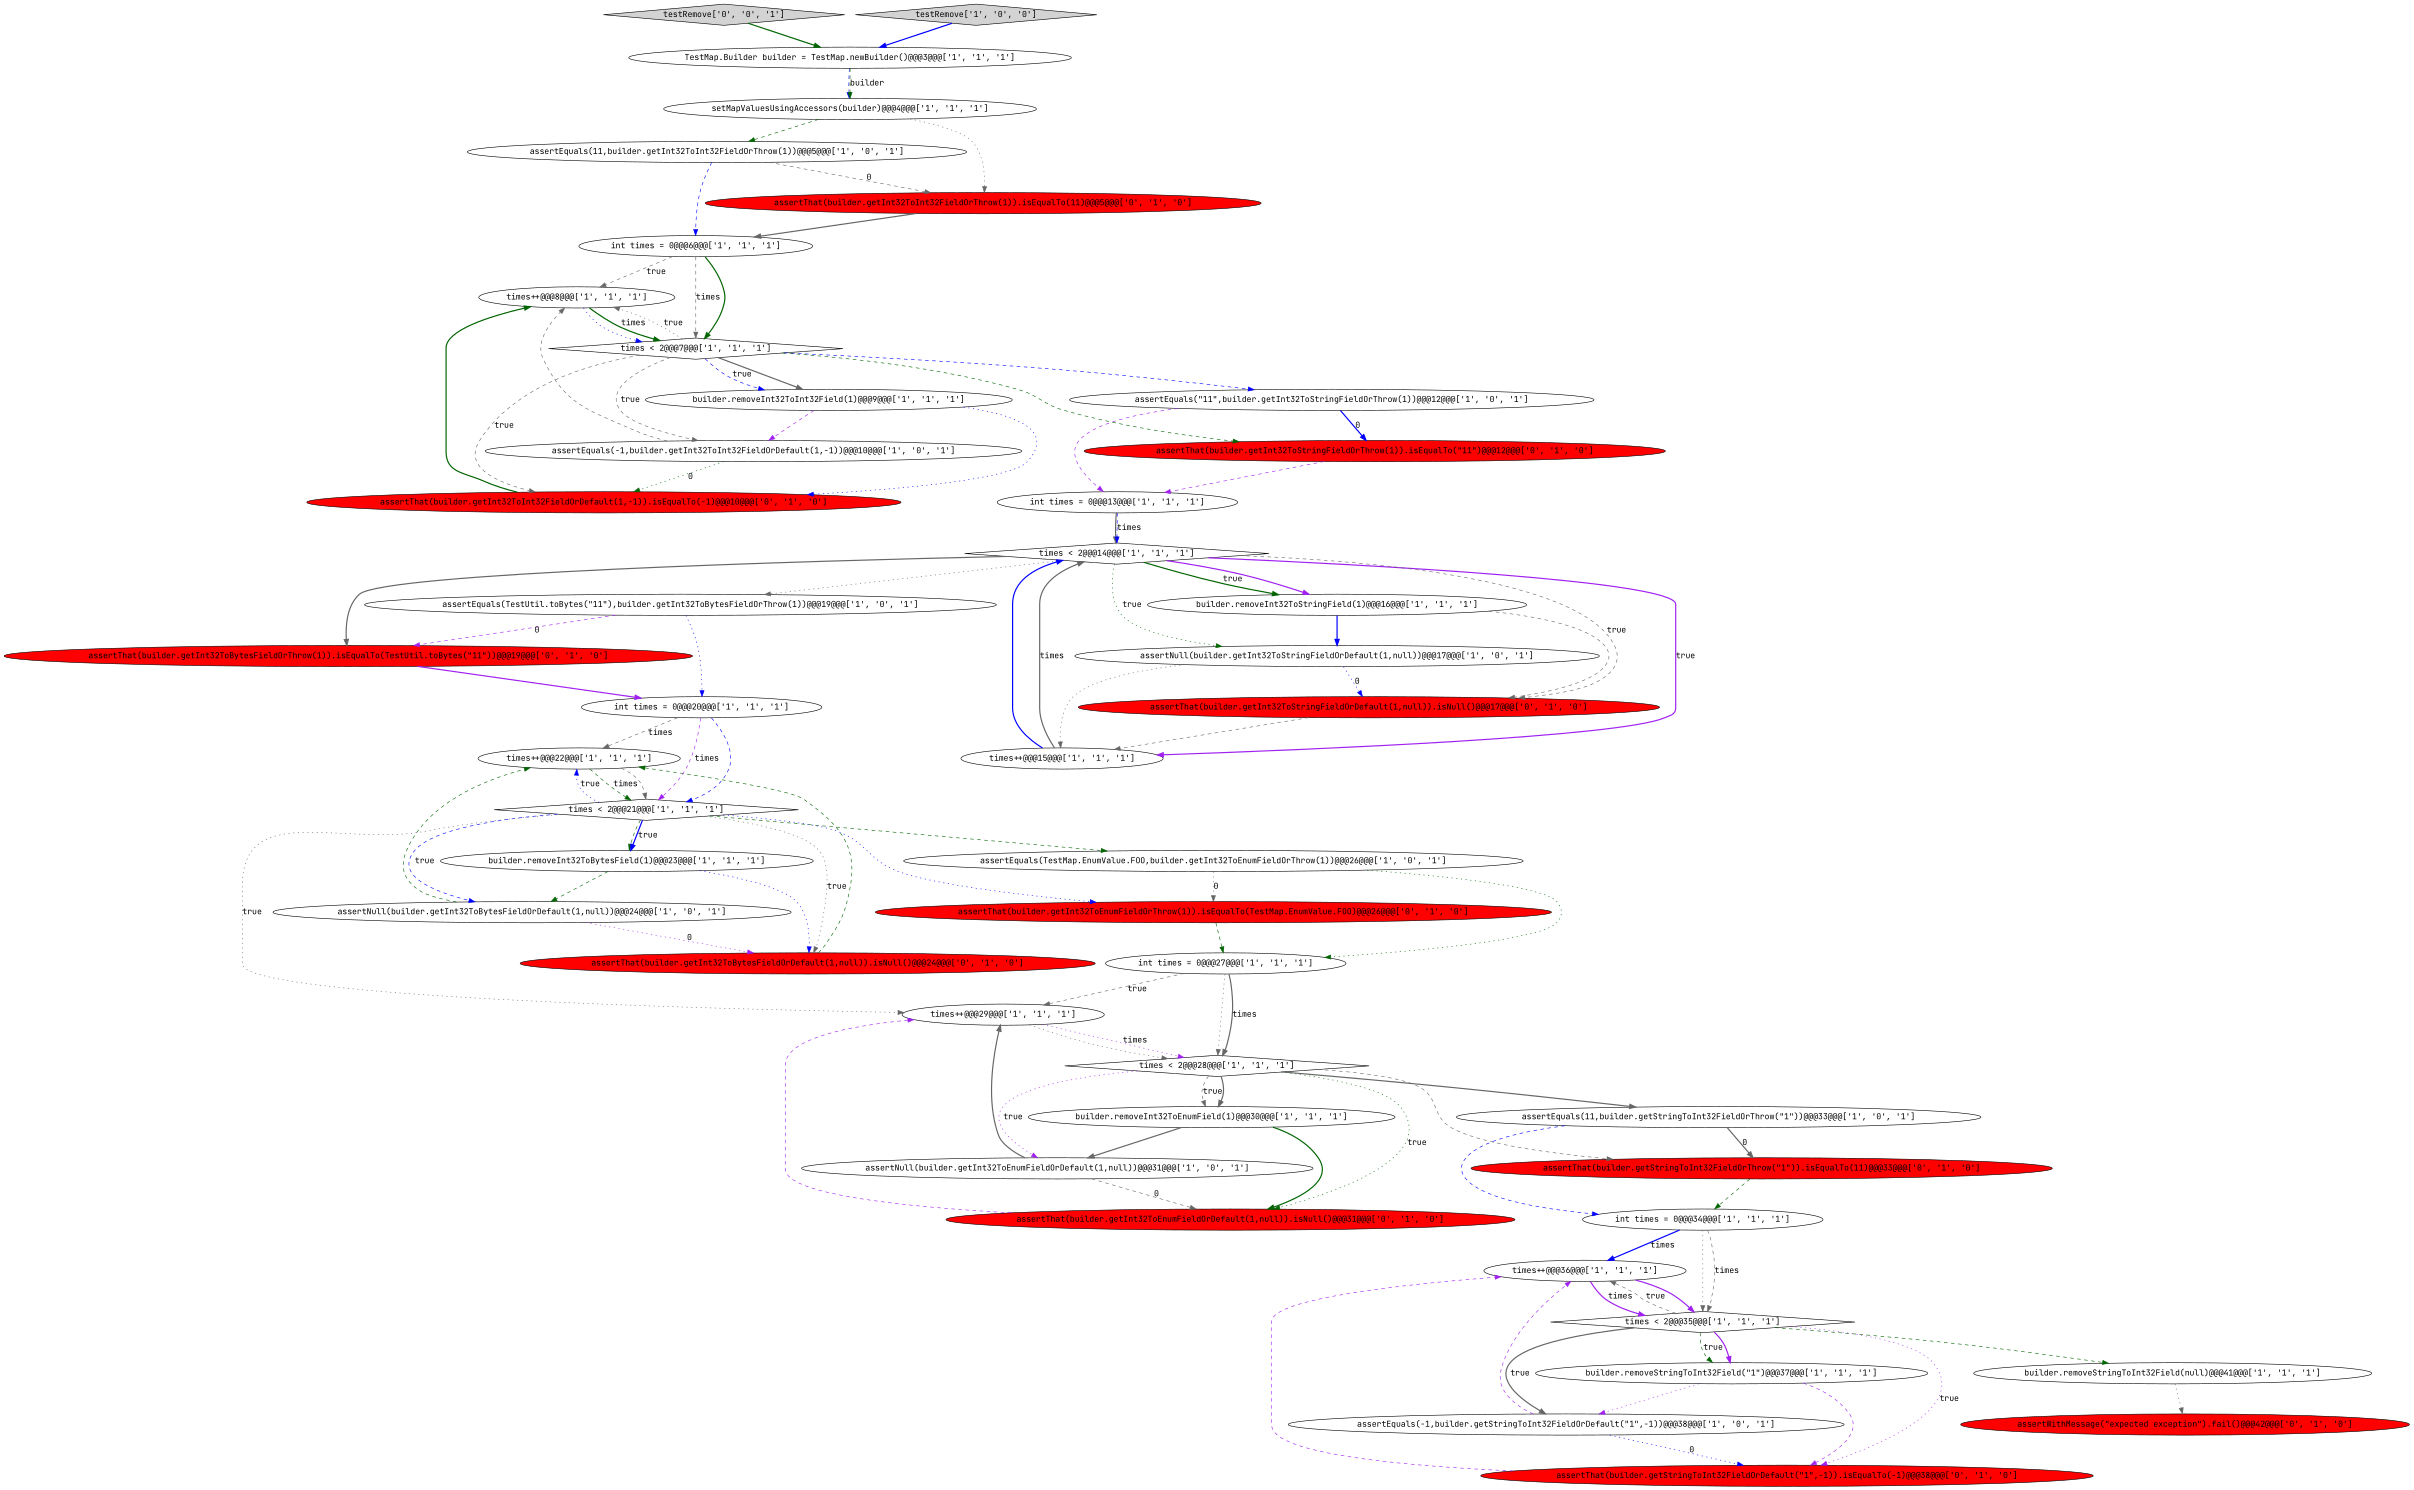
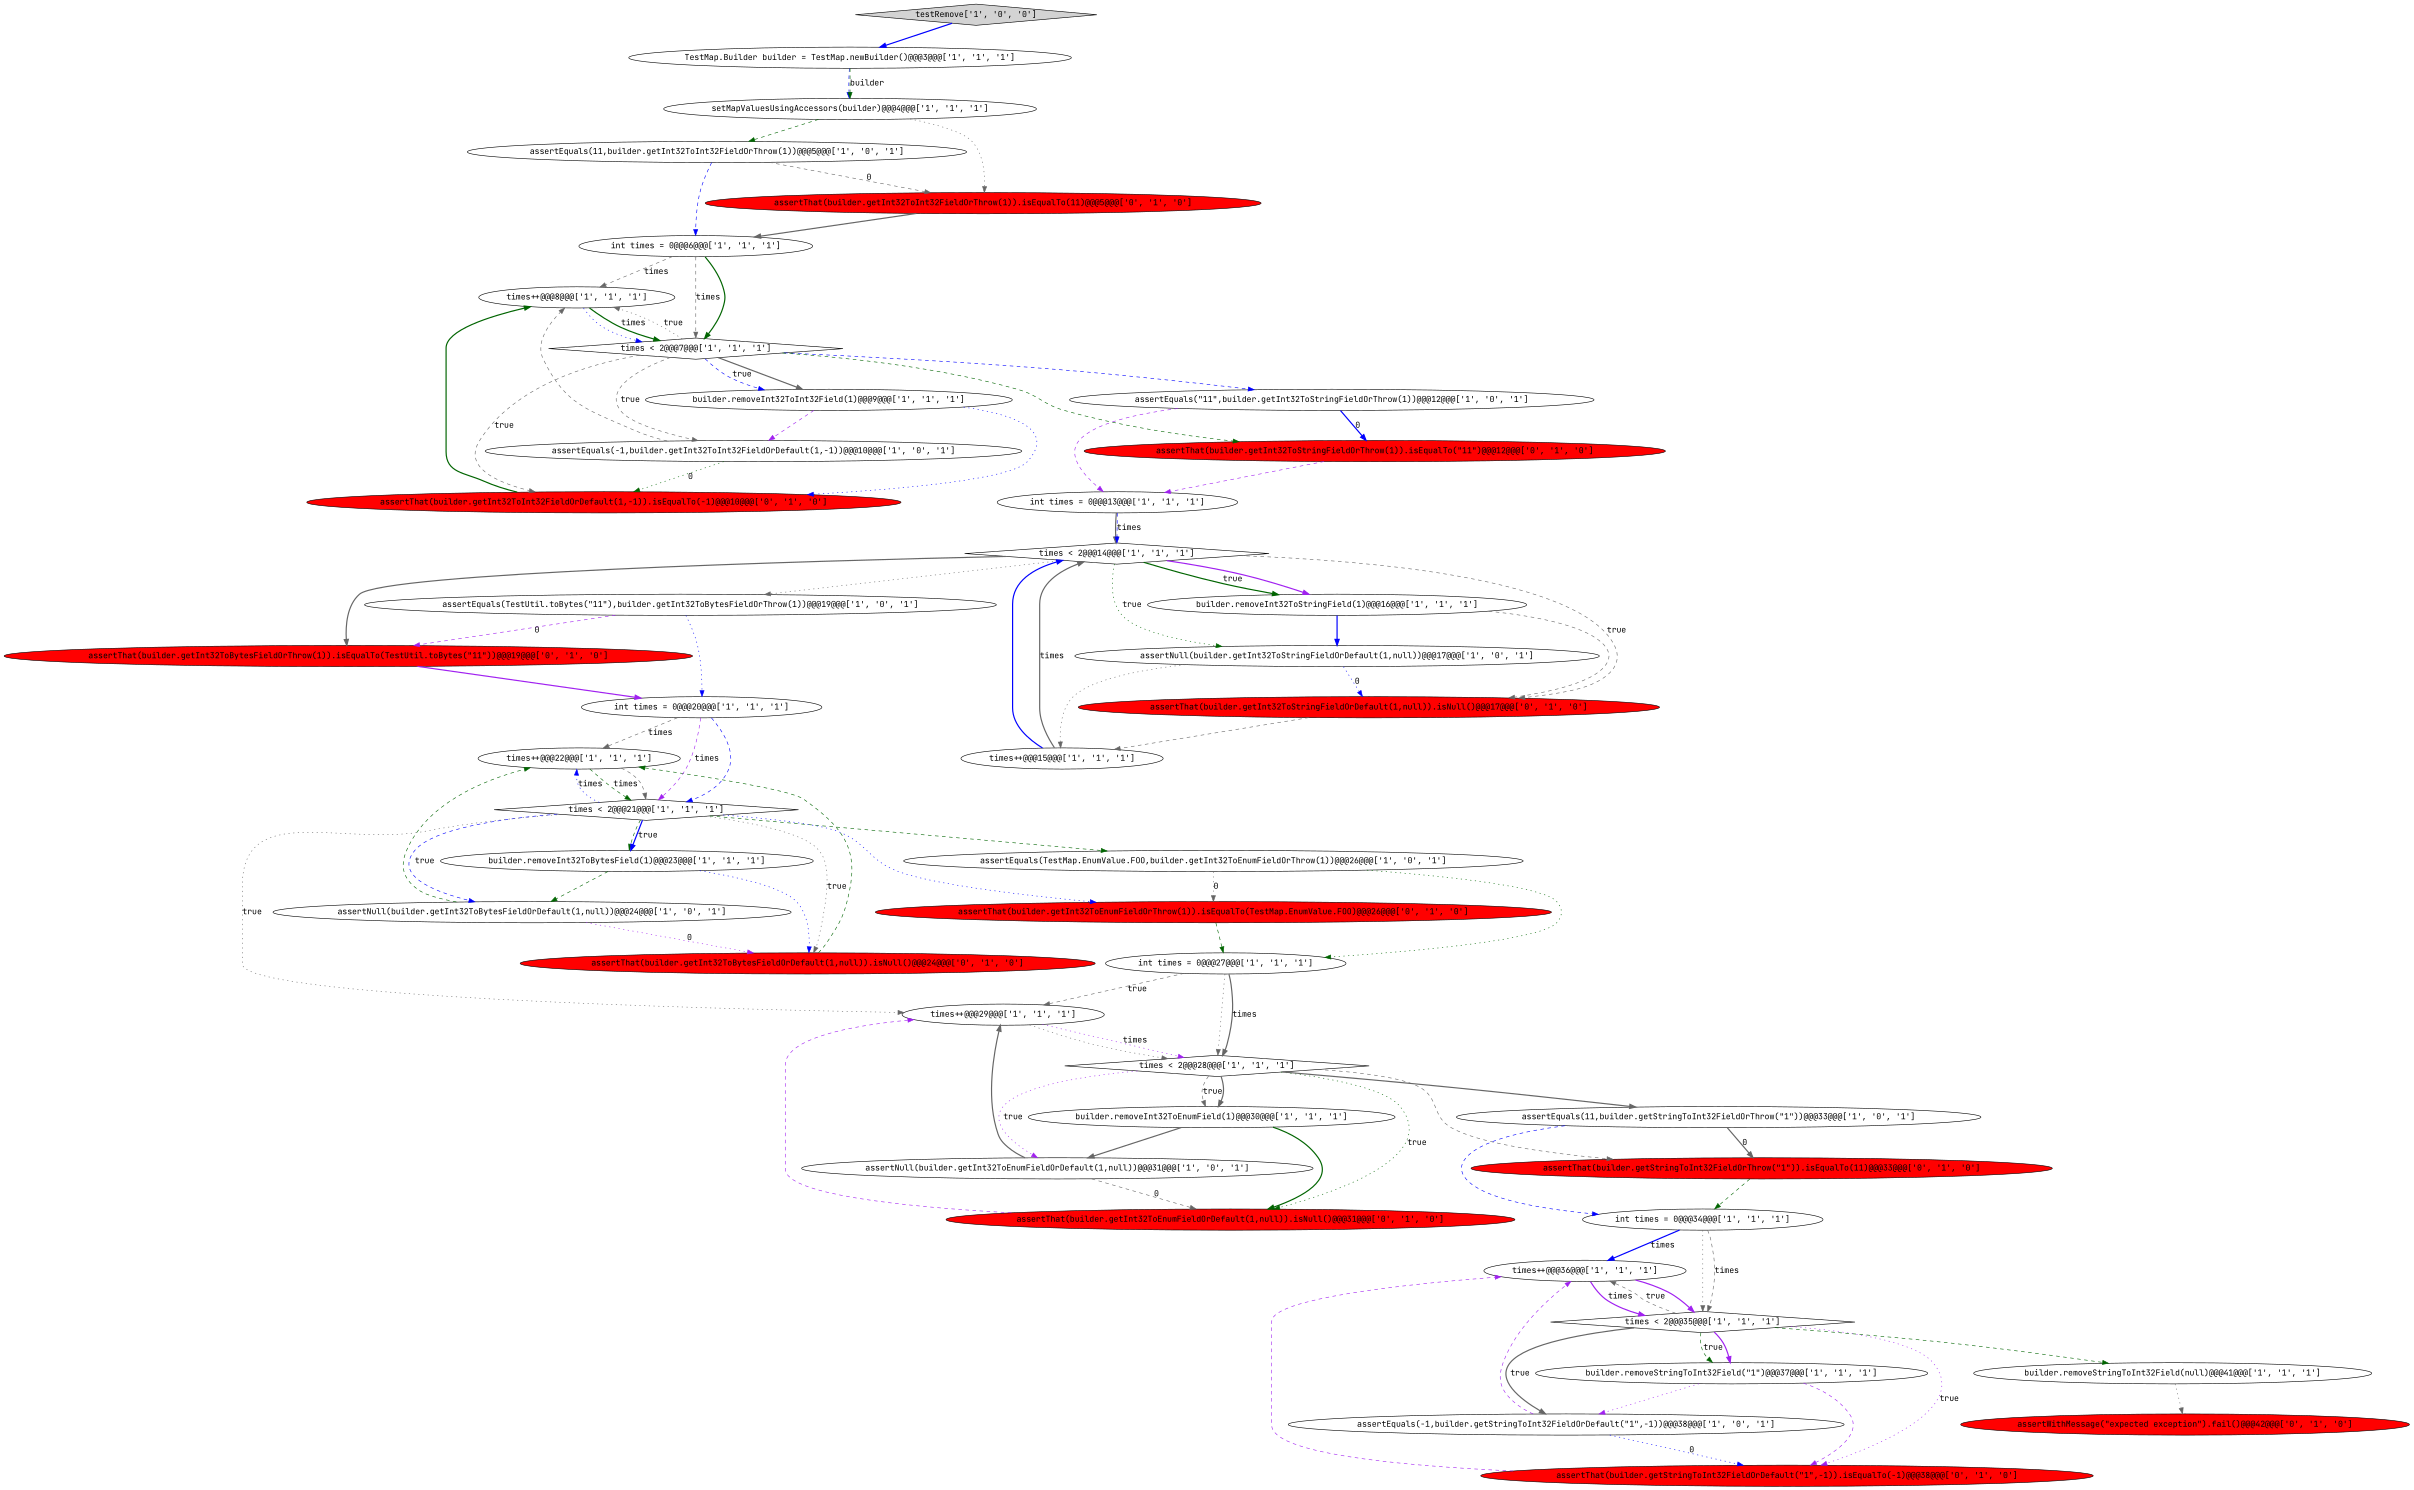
(724, 15) -> none
(656, 272) -> (656, 272)
(1676, 680) -> none
(590, 784) -> (590, 784)
